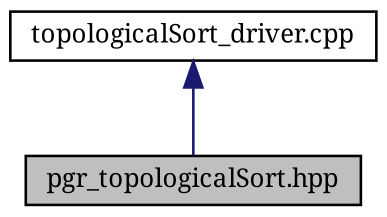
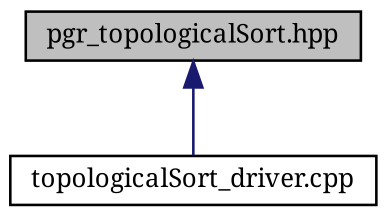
(193, 122) -> (193, 122)
